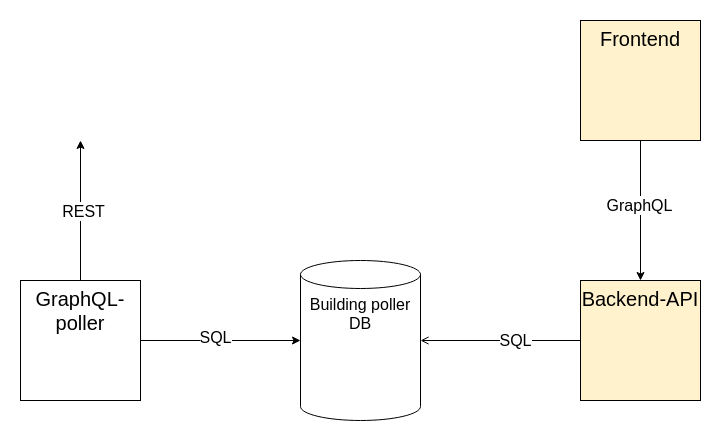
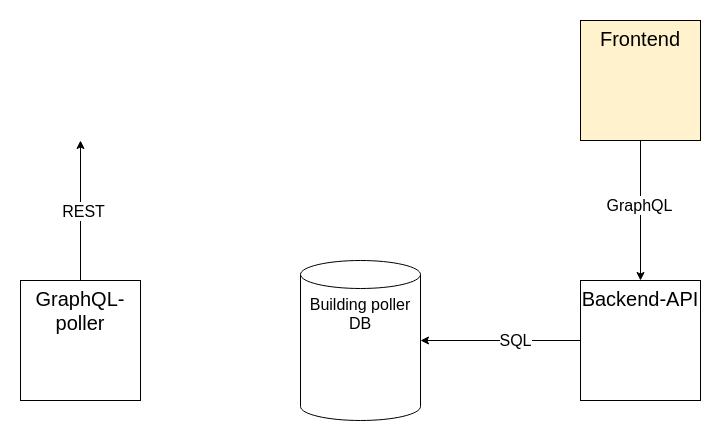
(641, 295) -> (641, 295)
(217, 341) -> none
(426, 341) -> (428, 341)
